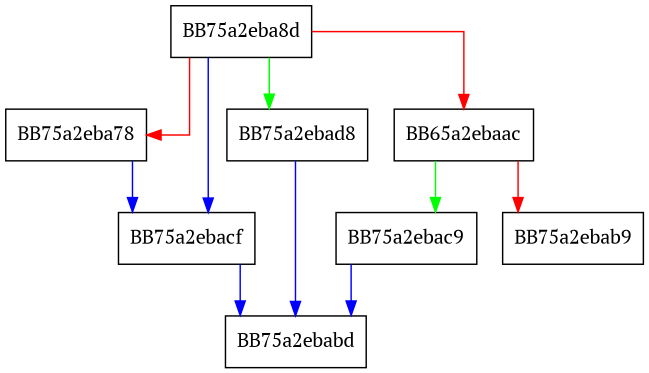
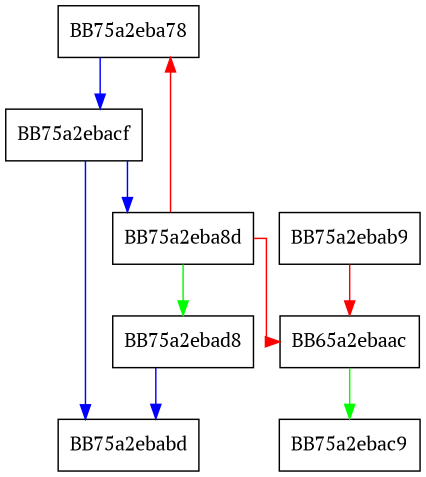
(208, 128) -> (127, 179)
(518, 179) -> (350, 283)
(351, 283) -> none
